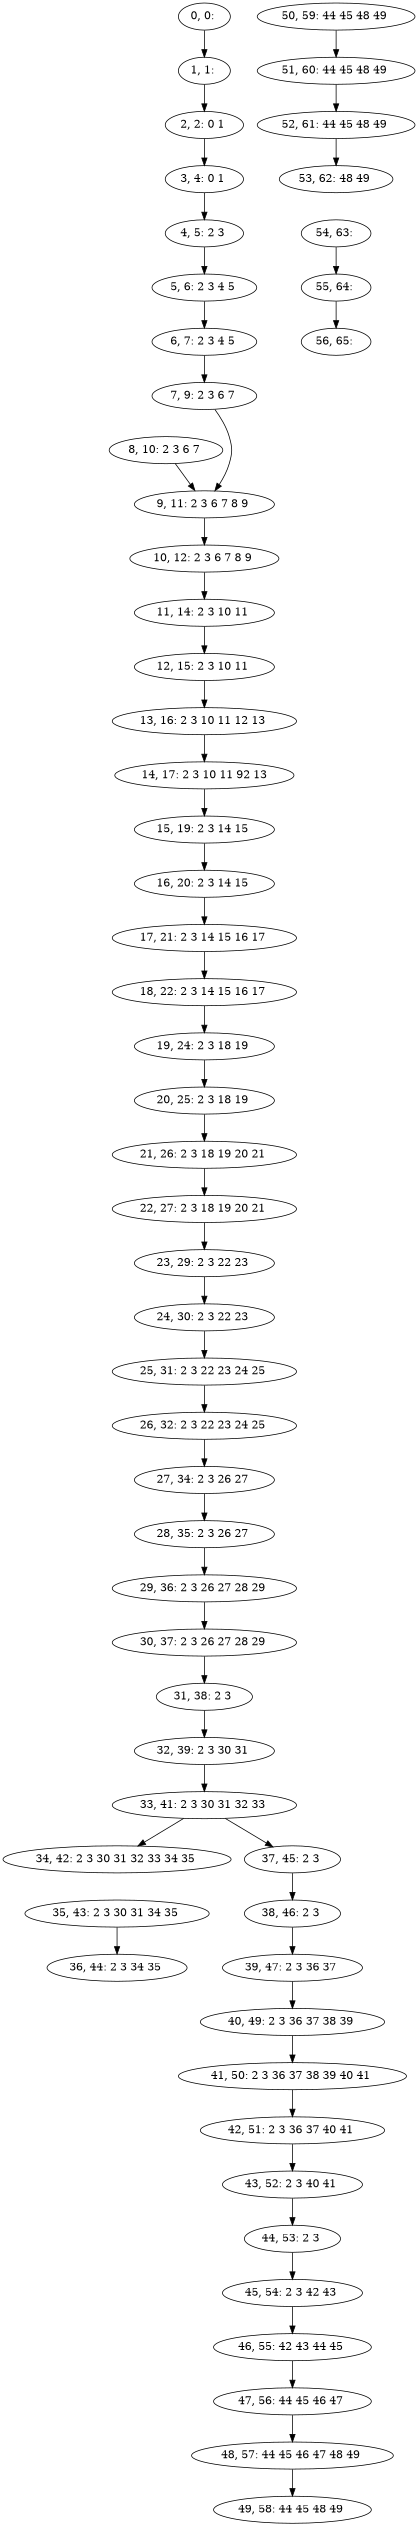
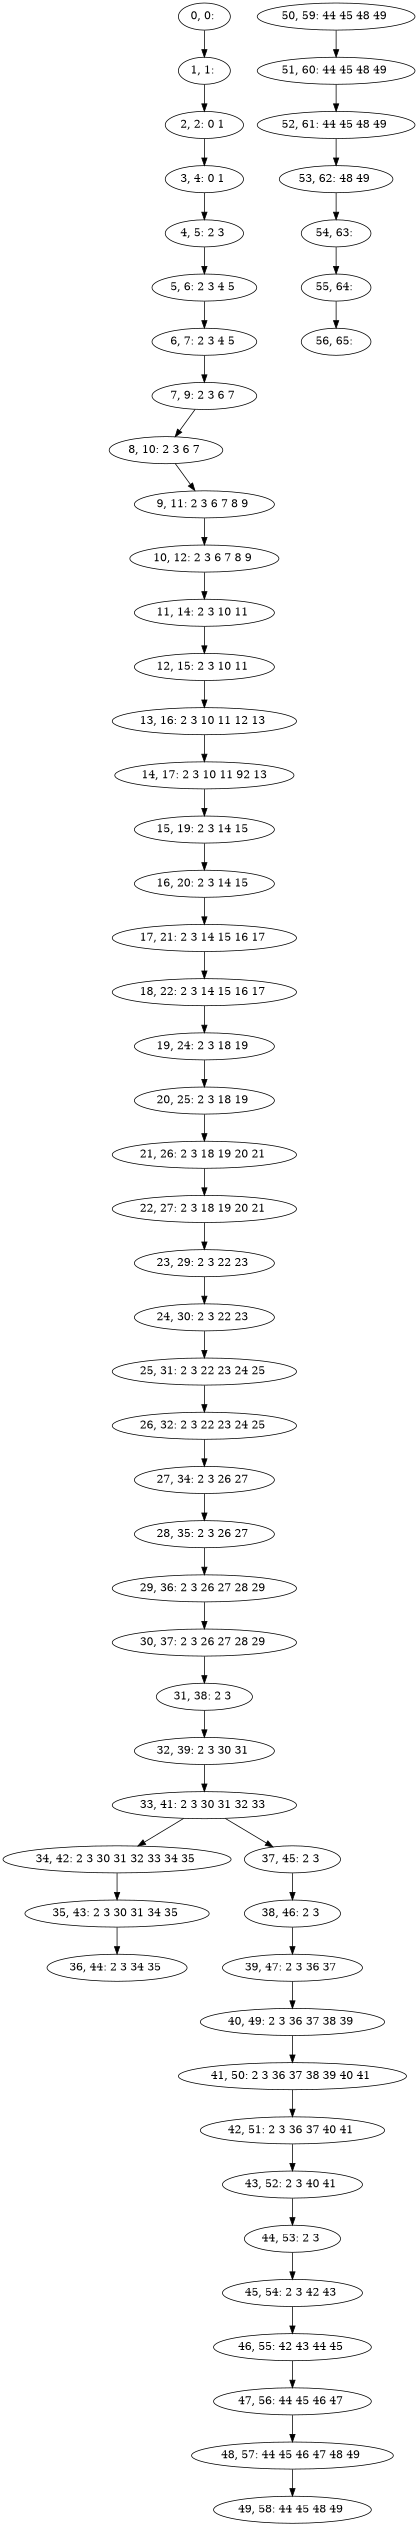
none -> (336, 203)
(231, 446) -> (187, 420)
none -> (117, 1883)
